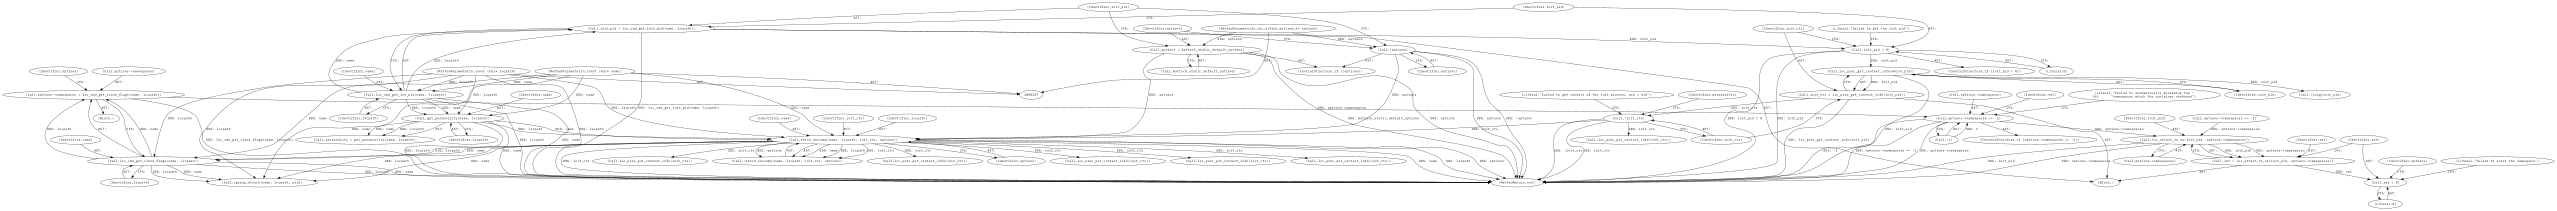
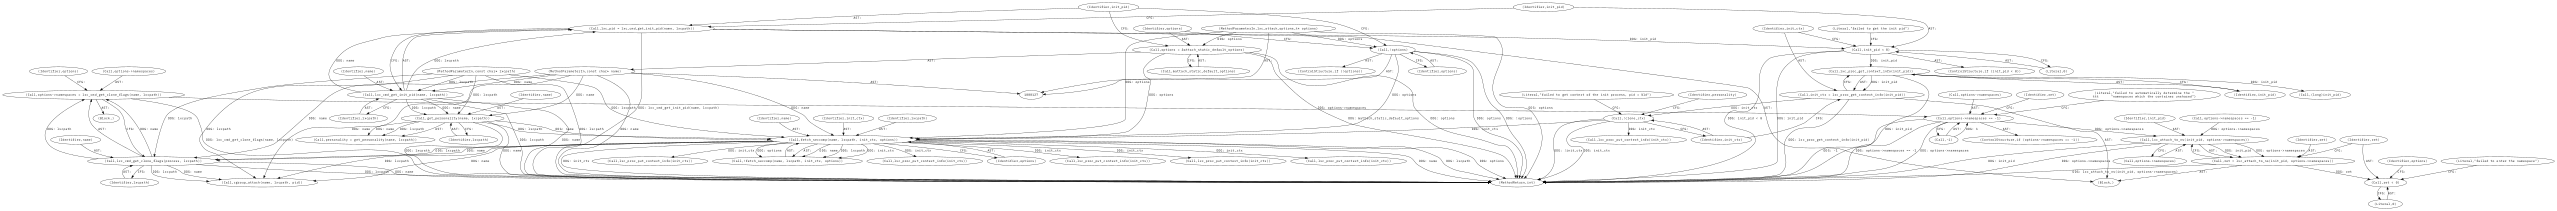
(642, 29) -> (642, 29)
none -> (1500, 43)
(1277, 58) -> (887, 61)
(1871, 71) -> (1871, 71)
(765, 86) -> (1242, 79)
(405, 95) -> (405, 95)
(1629, 118) -> (1629, 118)
none -> (1104, 126)
(153, 161) -> (153, 161)
none -> (1881, 177)
none -> (947, 180)
